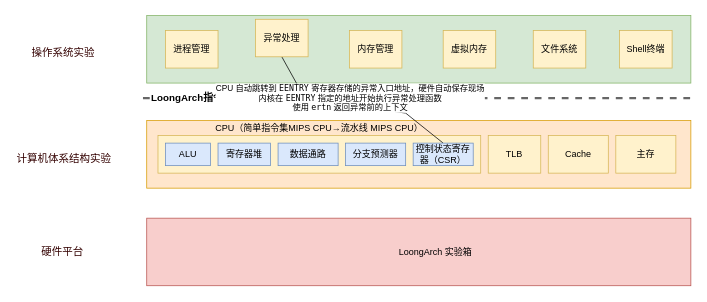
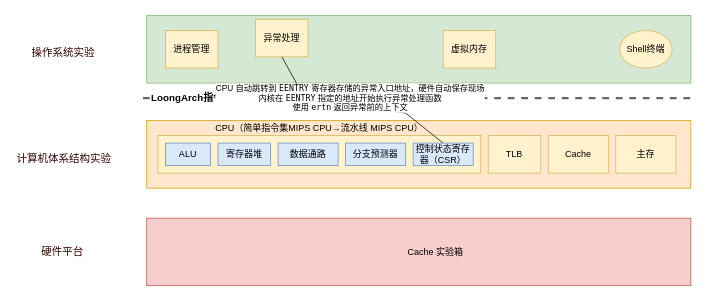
(375, 49) -> none
(559, 49) -> none
(645, 49) -> (645, 49)
(435, 252) -> (435, 252)
